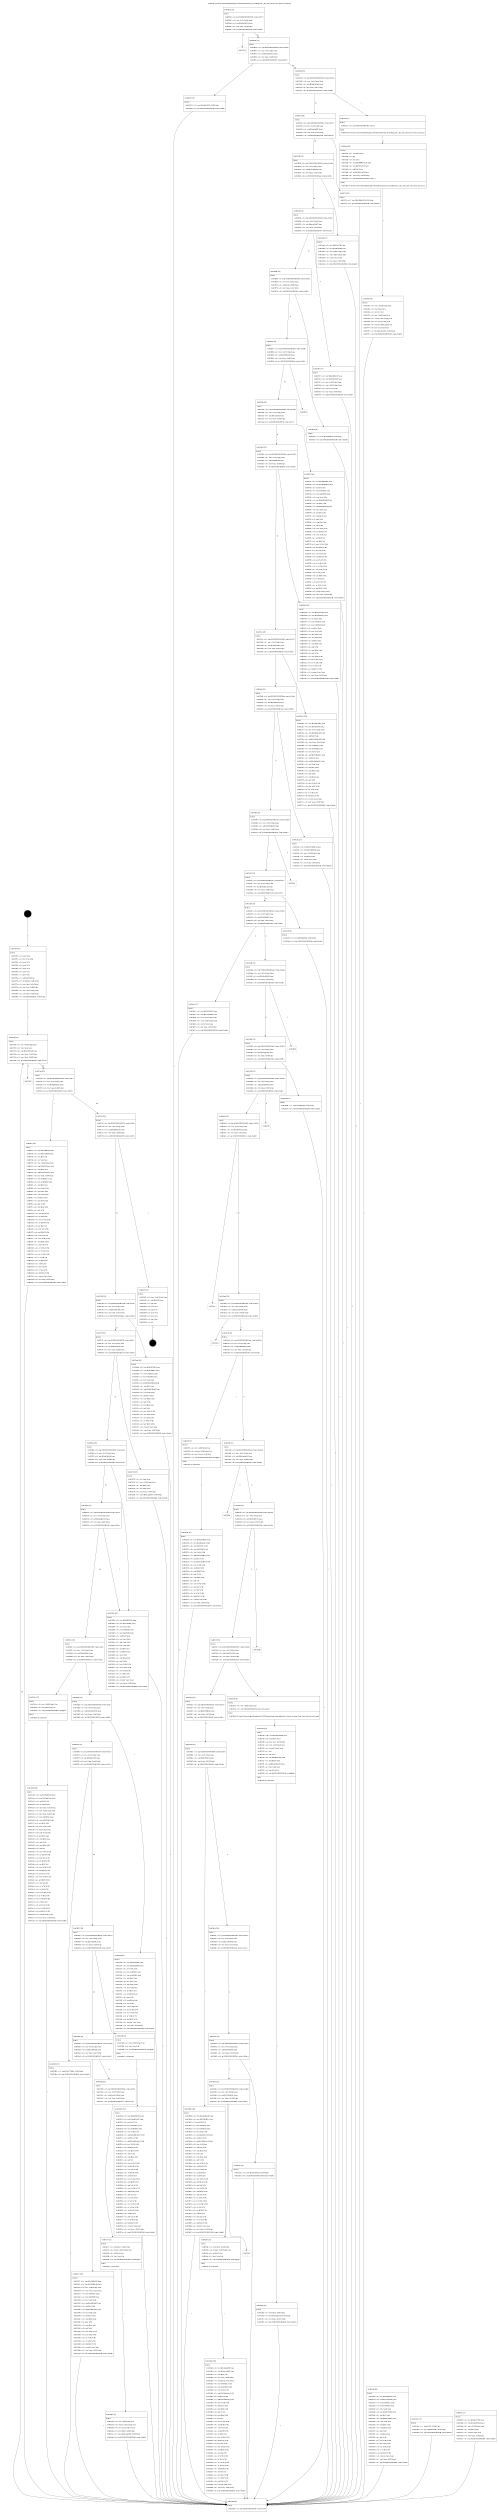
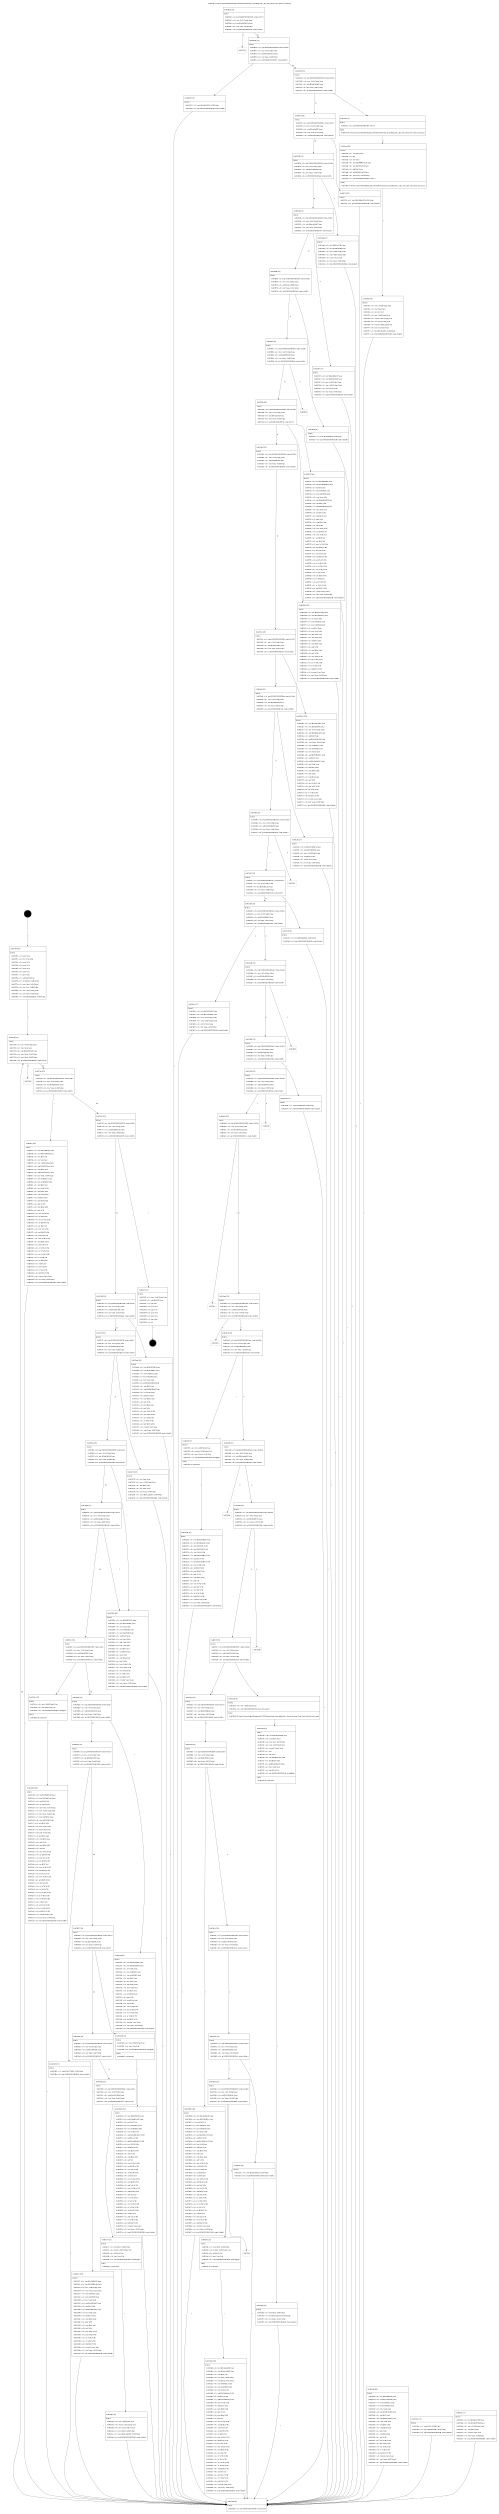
(285, 536) -> (301, 512)
